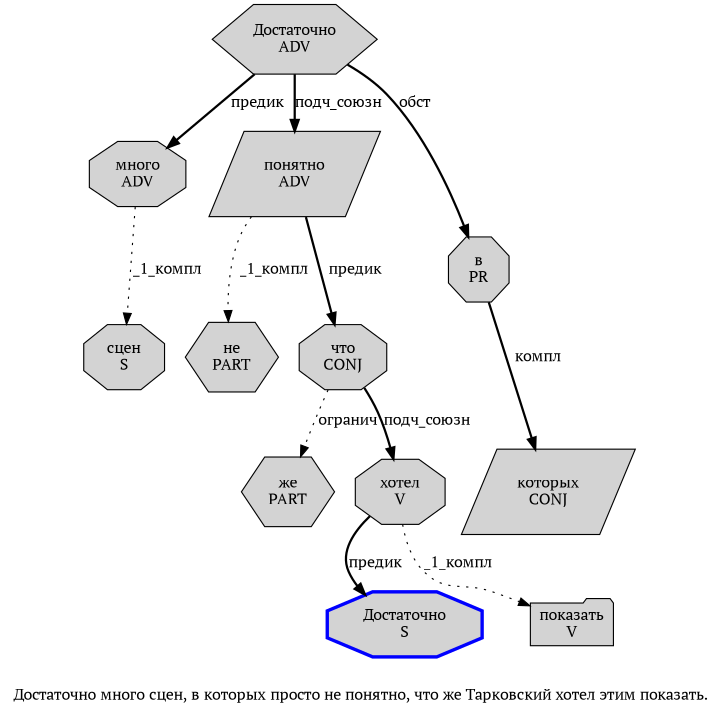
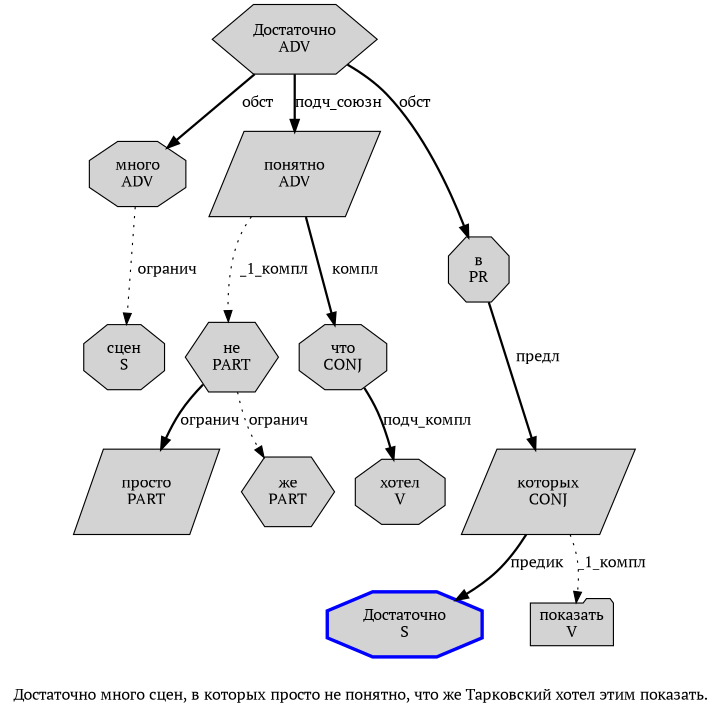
(258, 103) -> (258, 103)
(167, 269) -> (167, 269)
(355, 269) -> (355, 269)
(538, 357) -> (538, 357)
(316, 418) -> (246, 421)
(427, 421) -> (427, 421)
none -> (147, 492)
(347, 549) -> (500, 568)
(445, 584) -> (578, 563)
